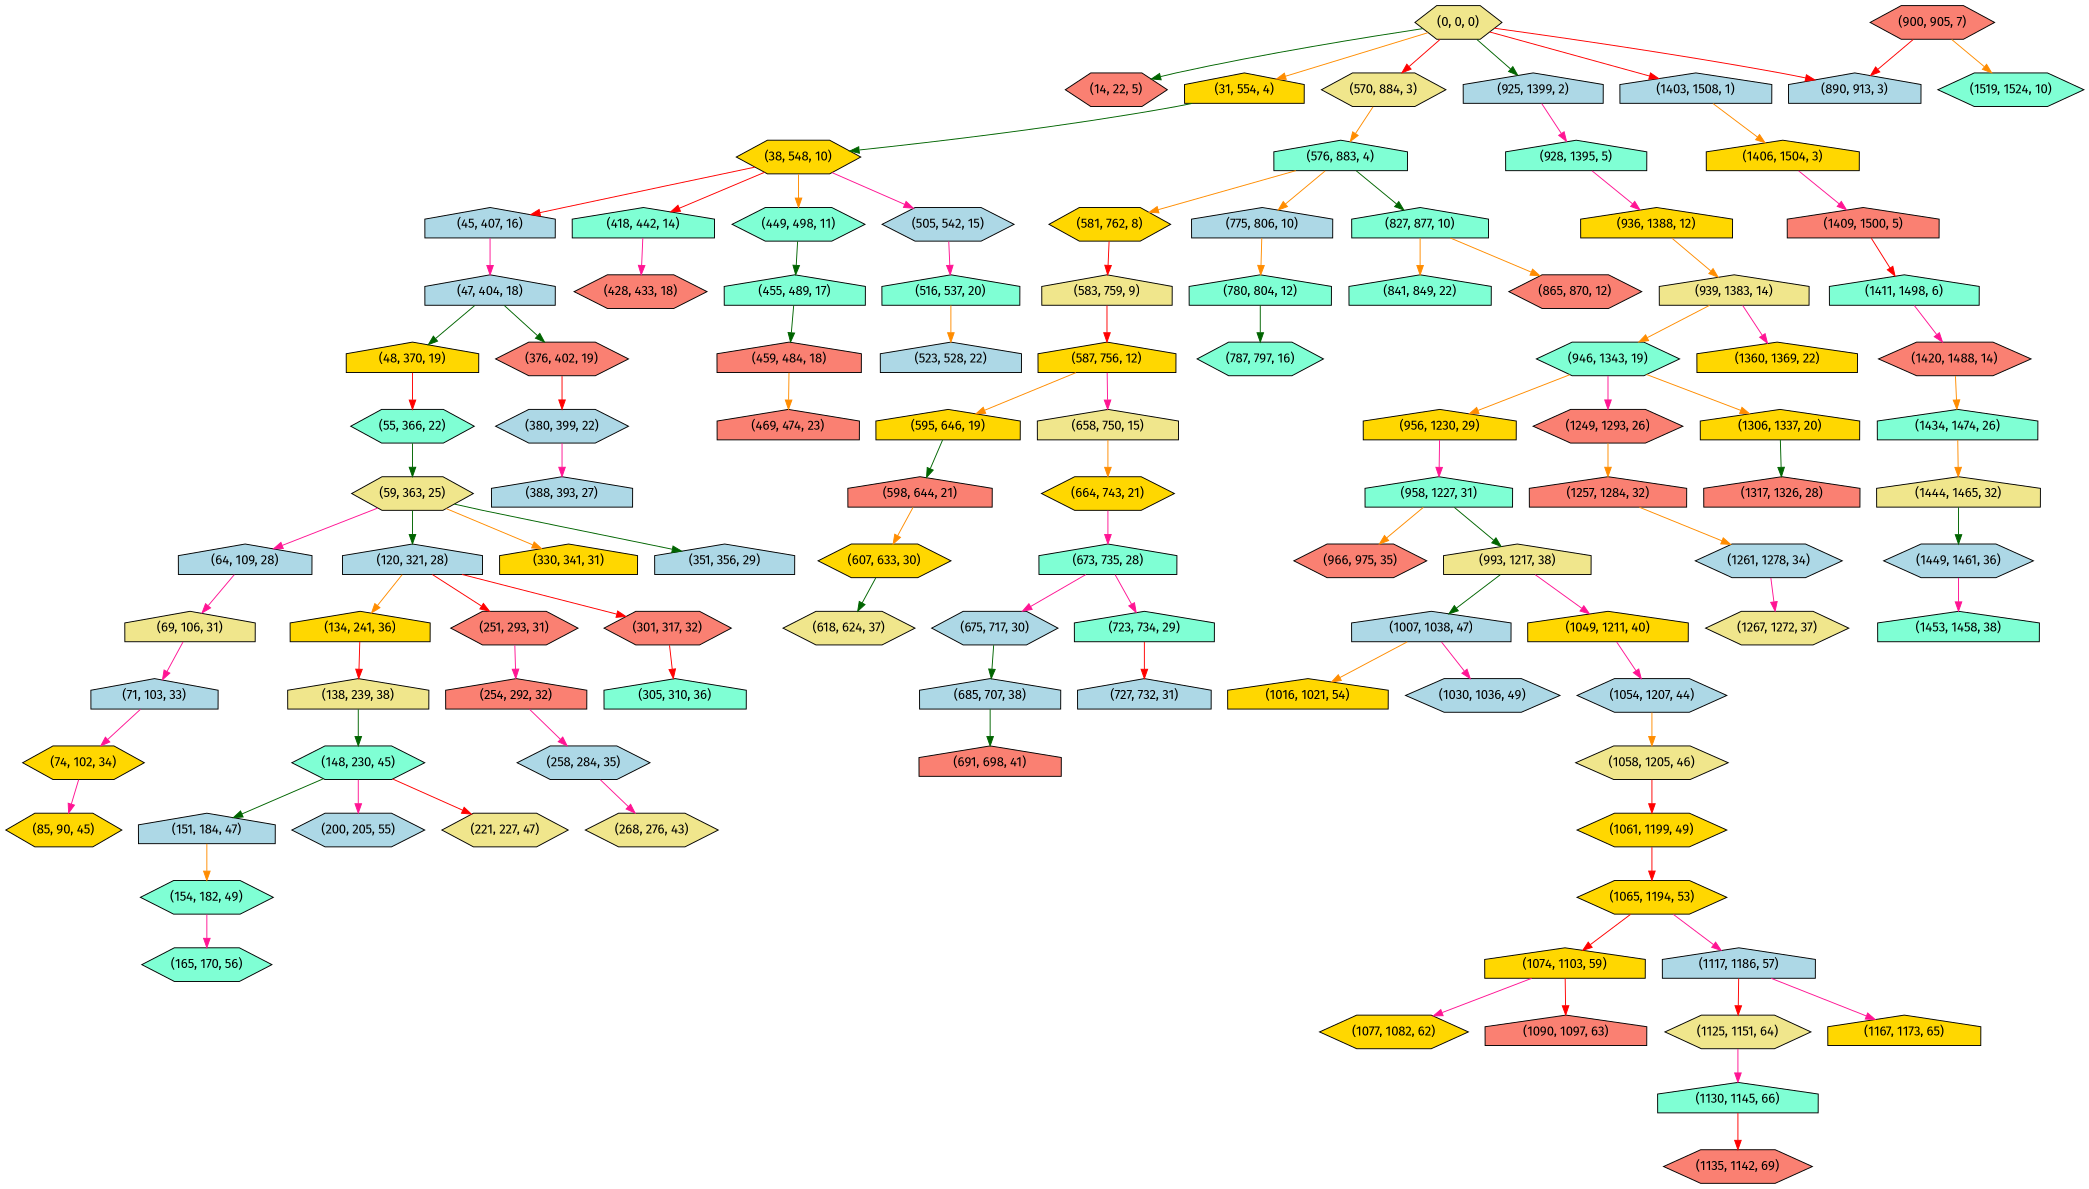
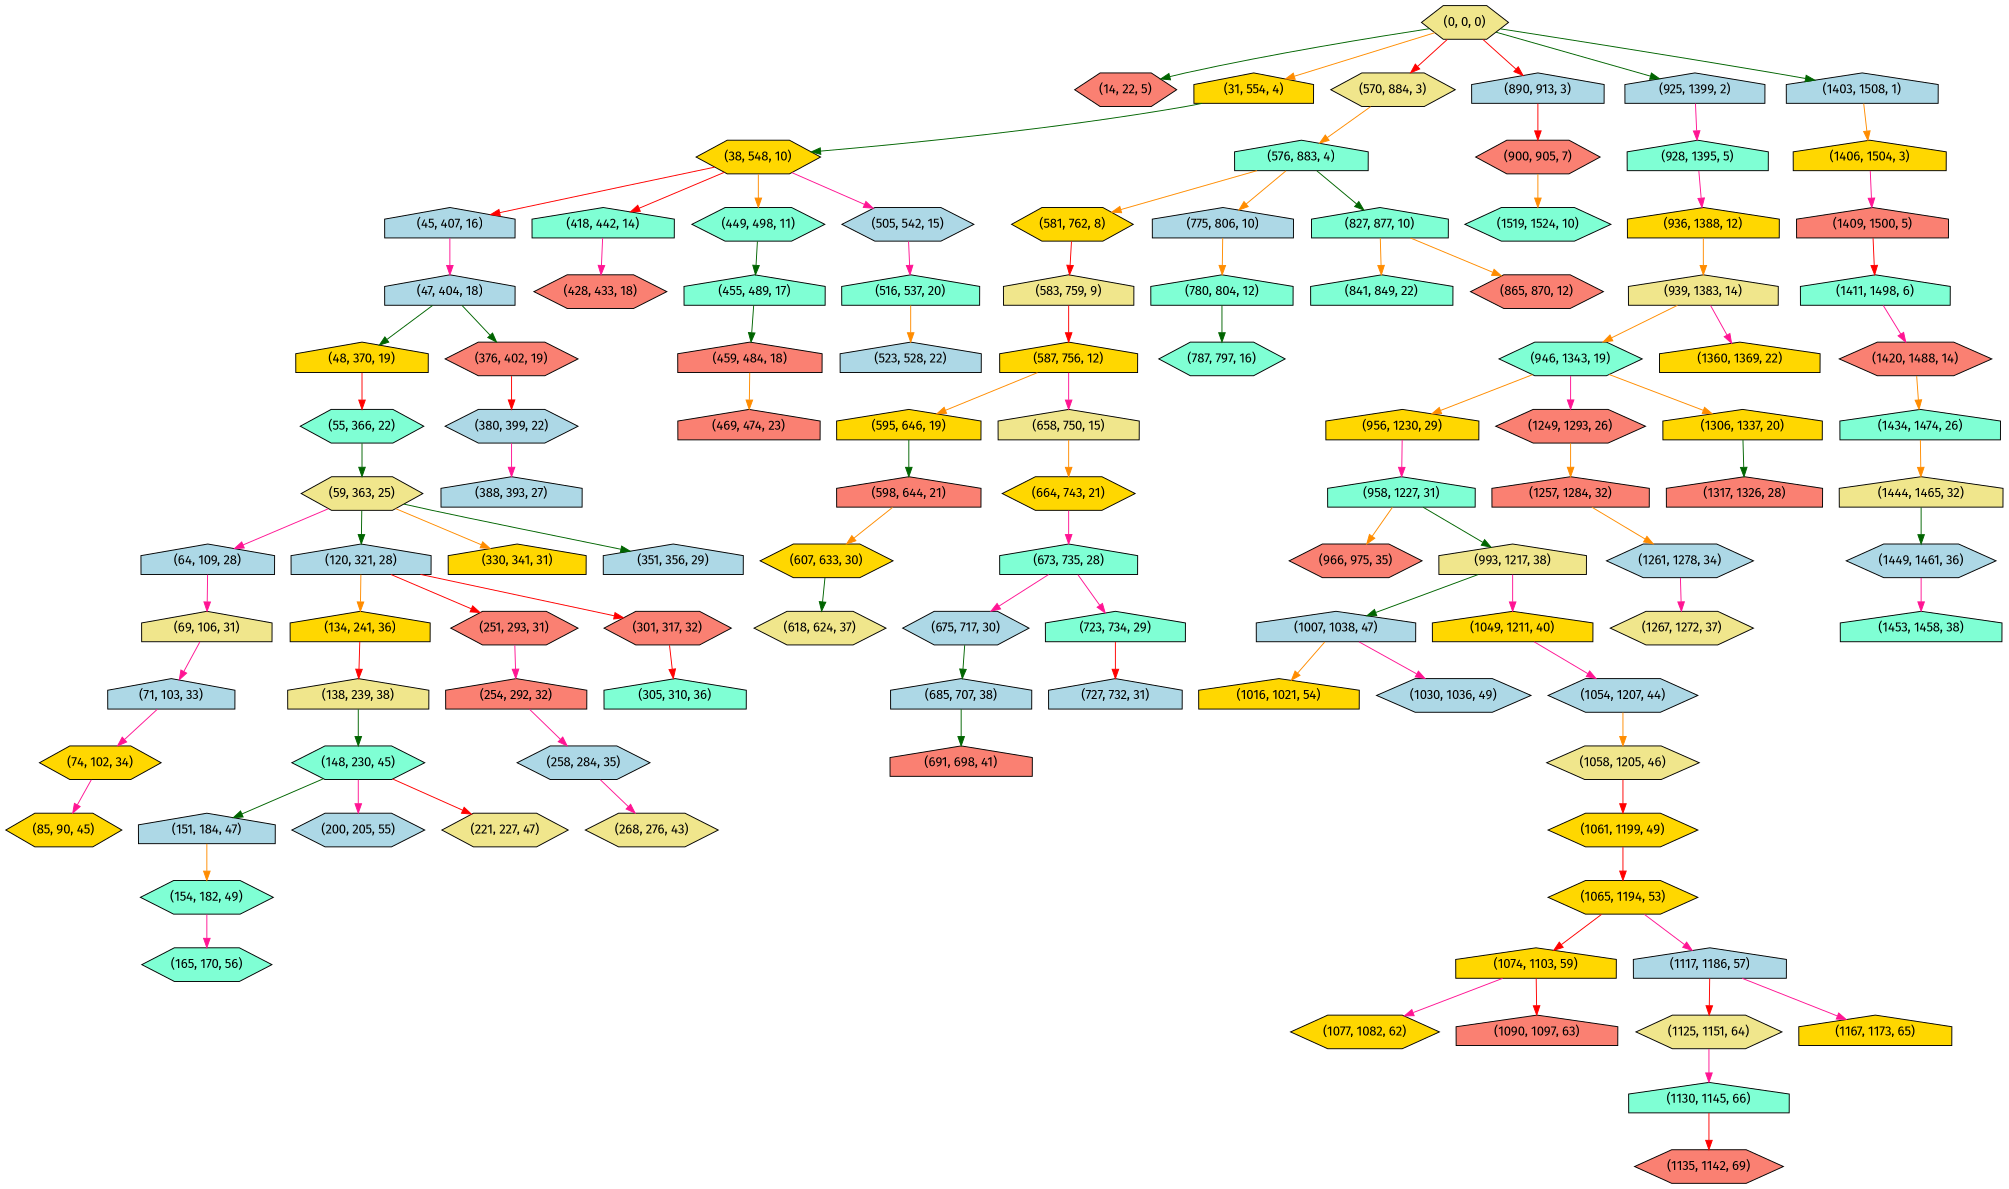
(1570, 54) -> (1653, 53)
(1896, 54) -> (1538, 117)
